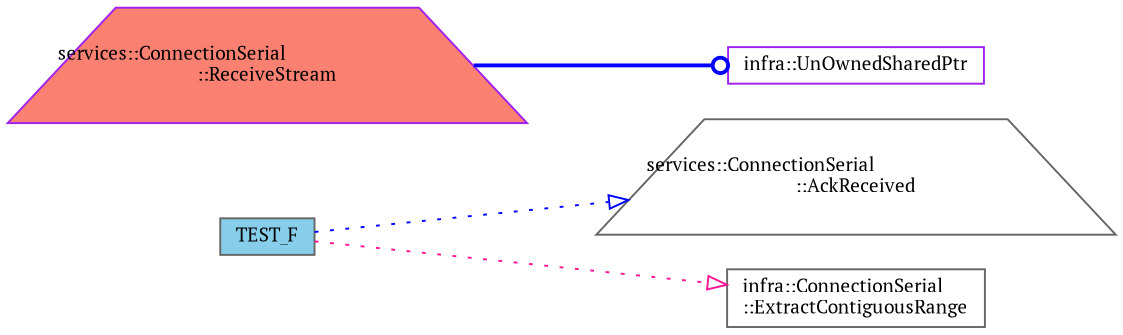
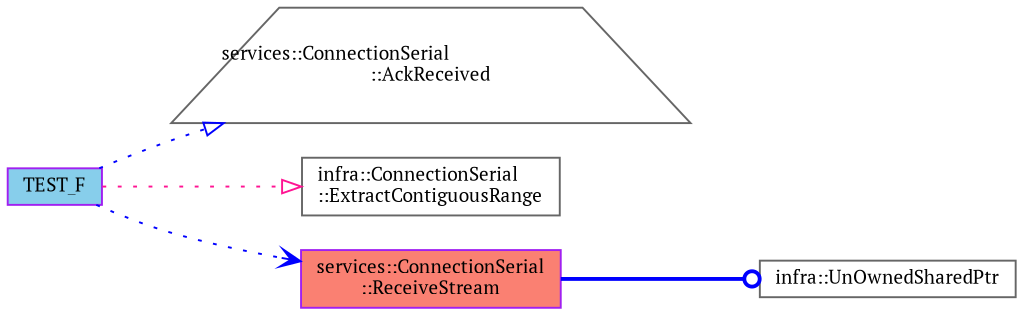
(267, 65) -> (431, 279)
(856, 65) -> (888, 279)
none -> (187, 237)
(267, 237) -> (55, 187)
